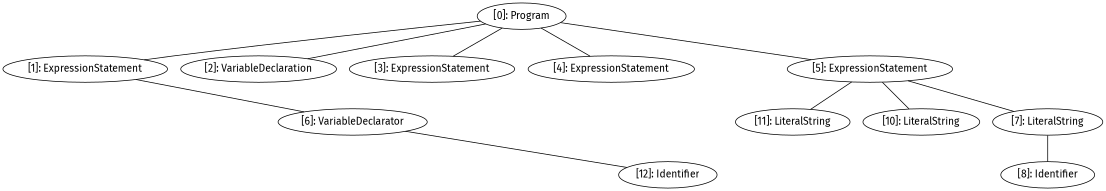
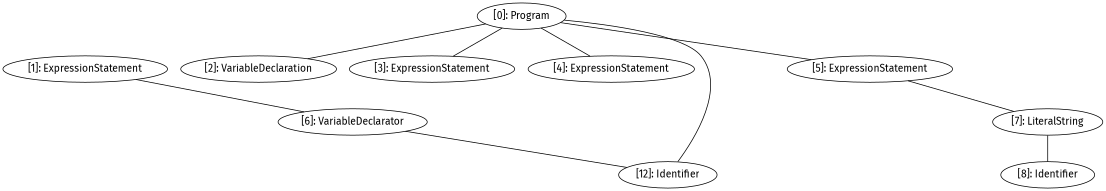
(312, 39) -> (690, 47)
(793, 122) -> none
(921, 122) -> none
